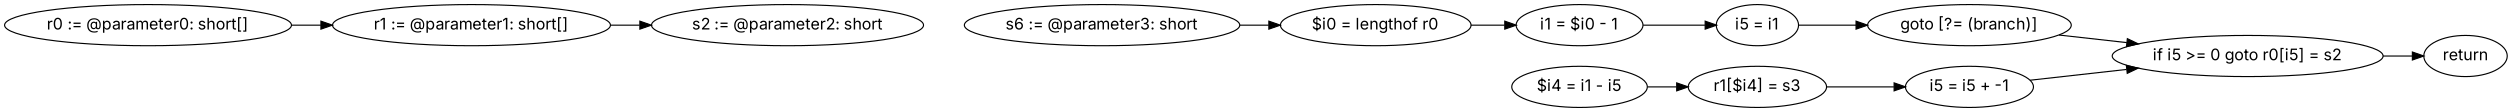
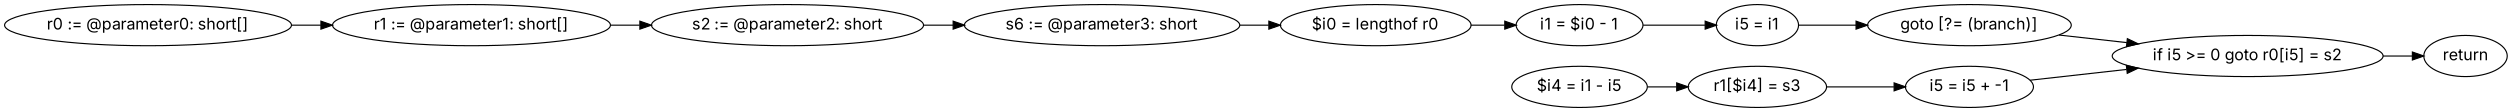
none -> (938, 25)
